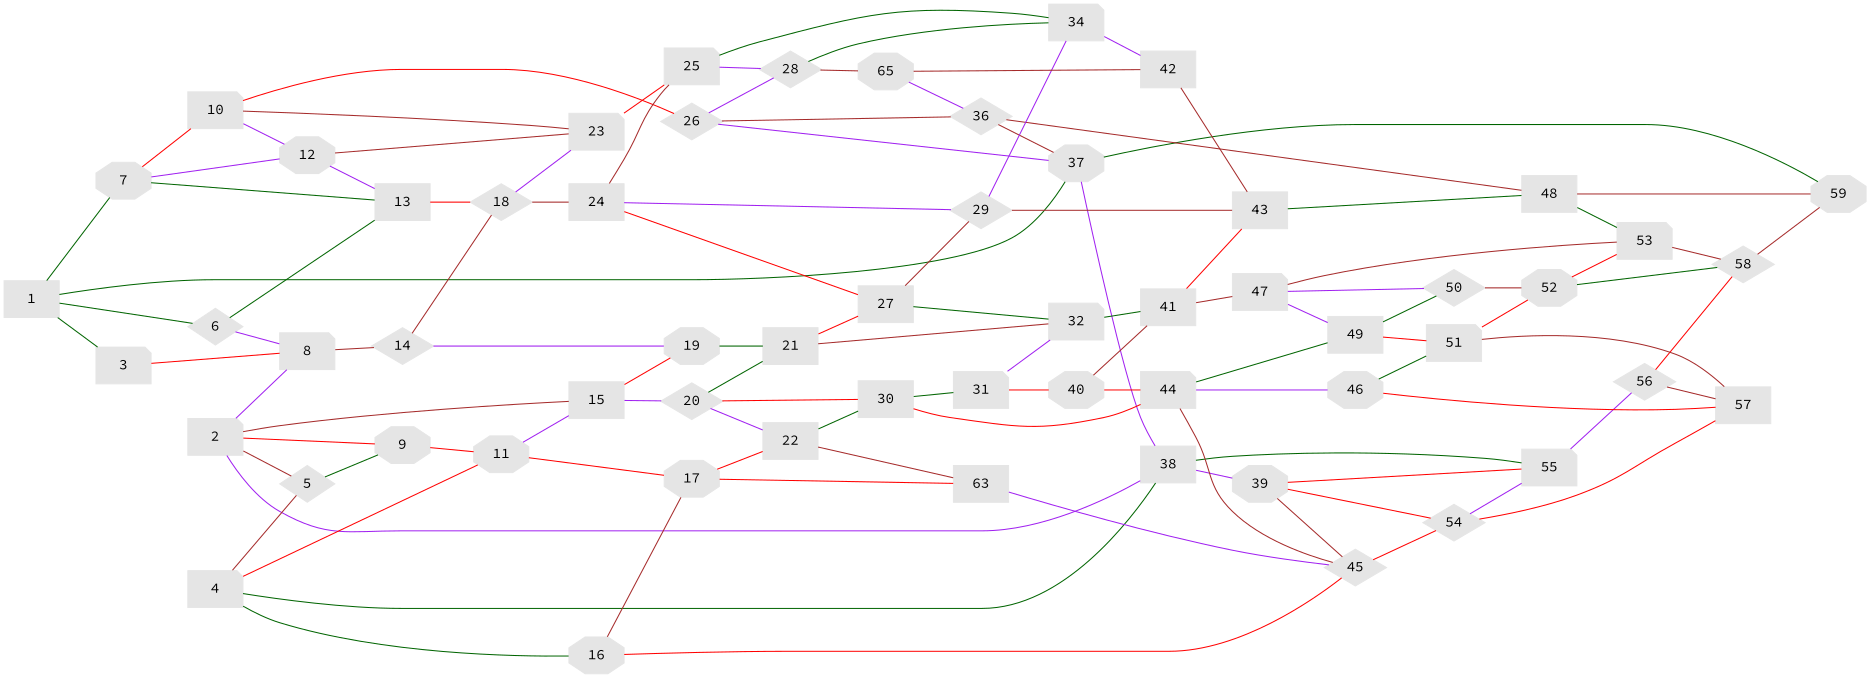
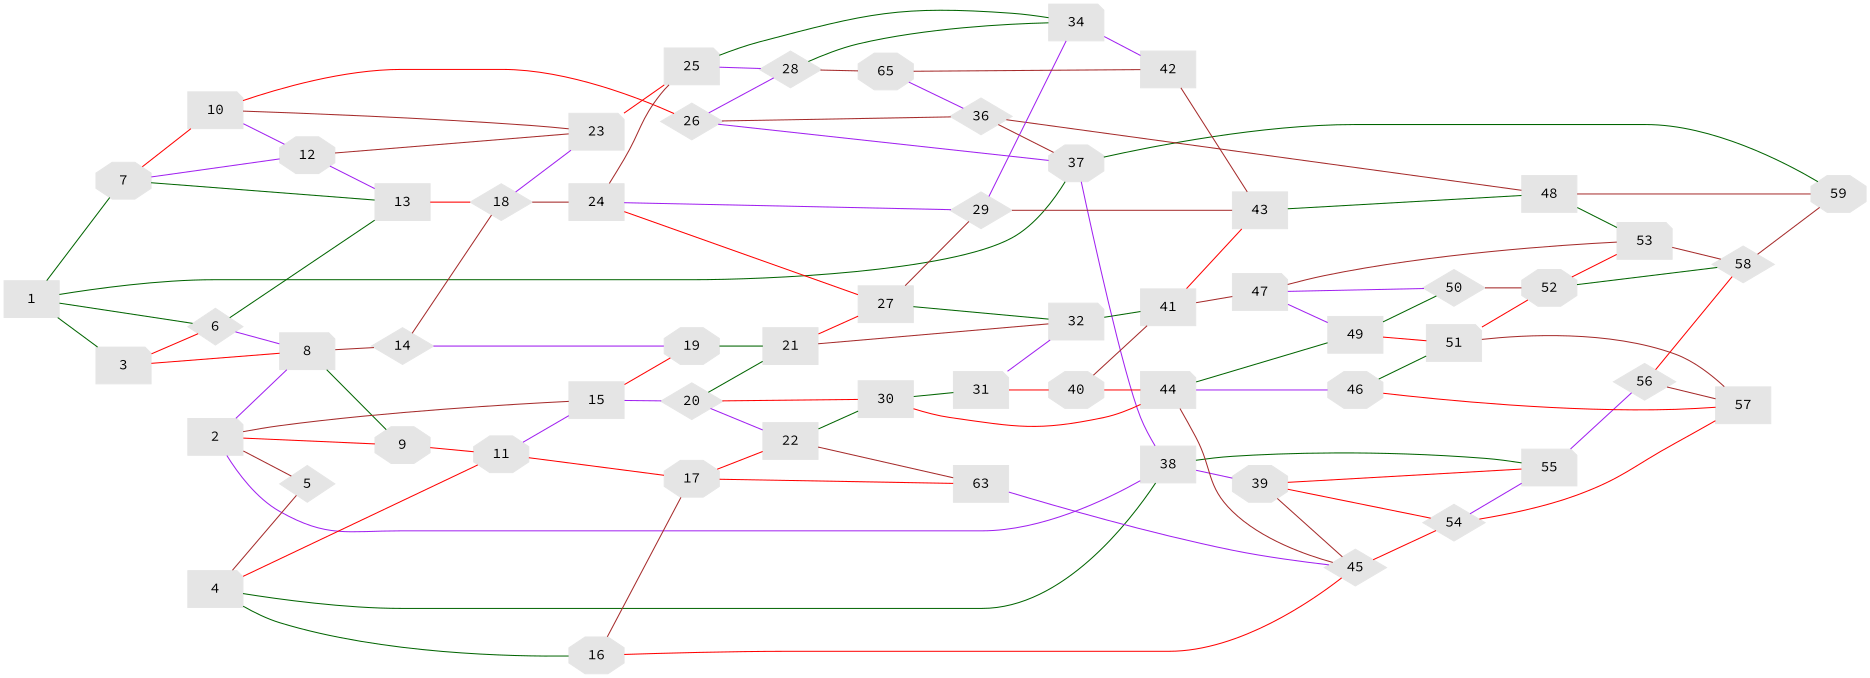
none -> (175, 344)
(351, 466) -> (356, 400)
